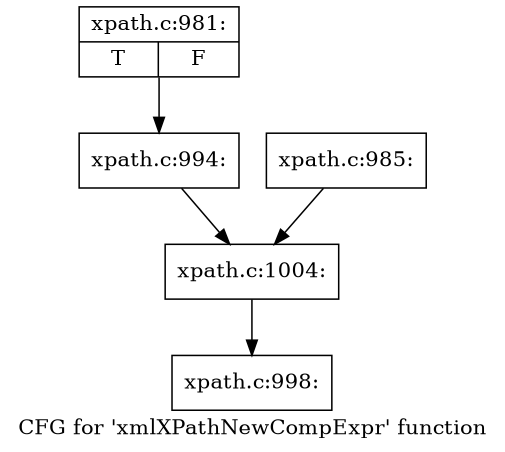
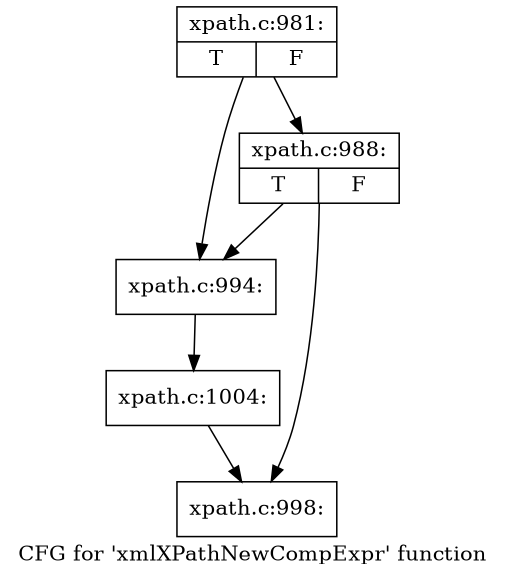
(346, 161) -> none
none -> (319, 168)
